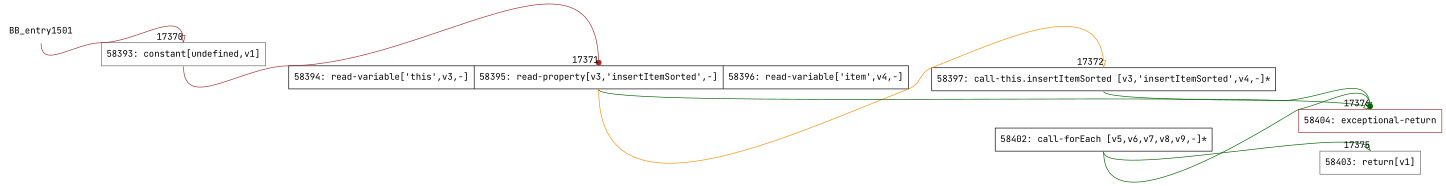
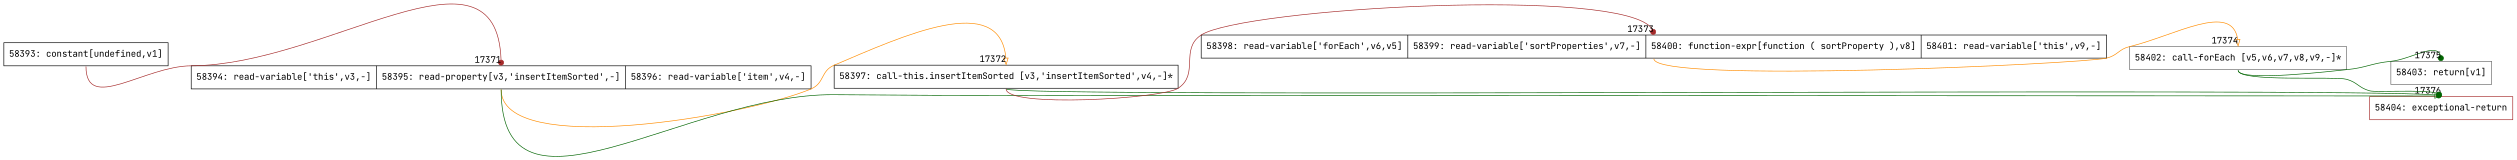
(41, 31) -> none
none -> (1654, 47)
(184, 54) -> (86, 54)
(1104, 140) -> (2238, 58)
(1233, 147) -> (2338, 78)
(1234, 152) -> (2341, 70)
